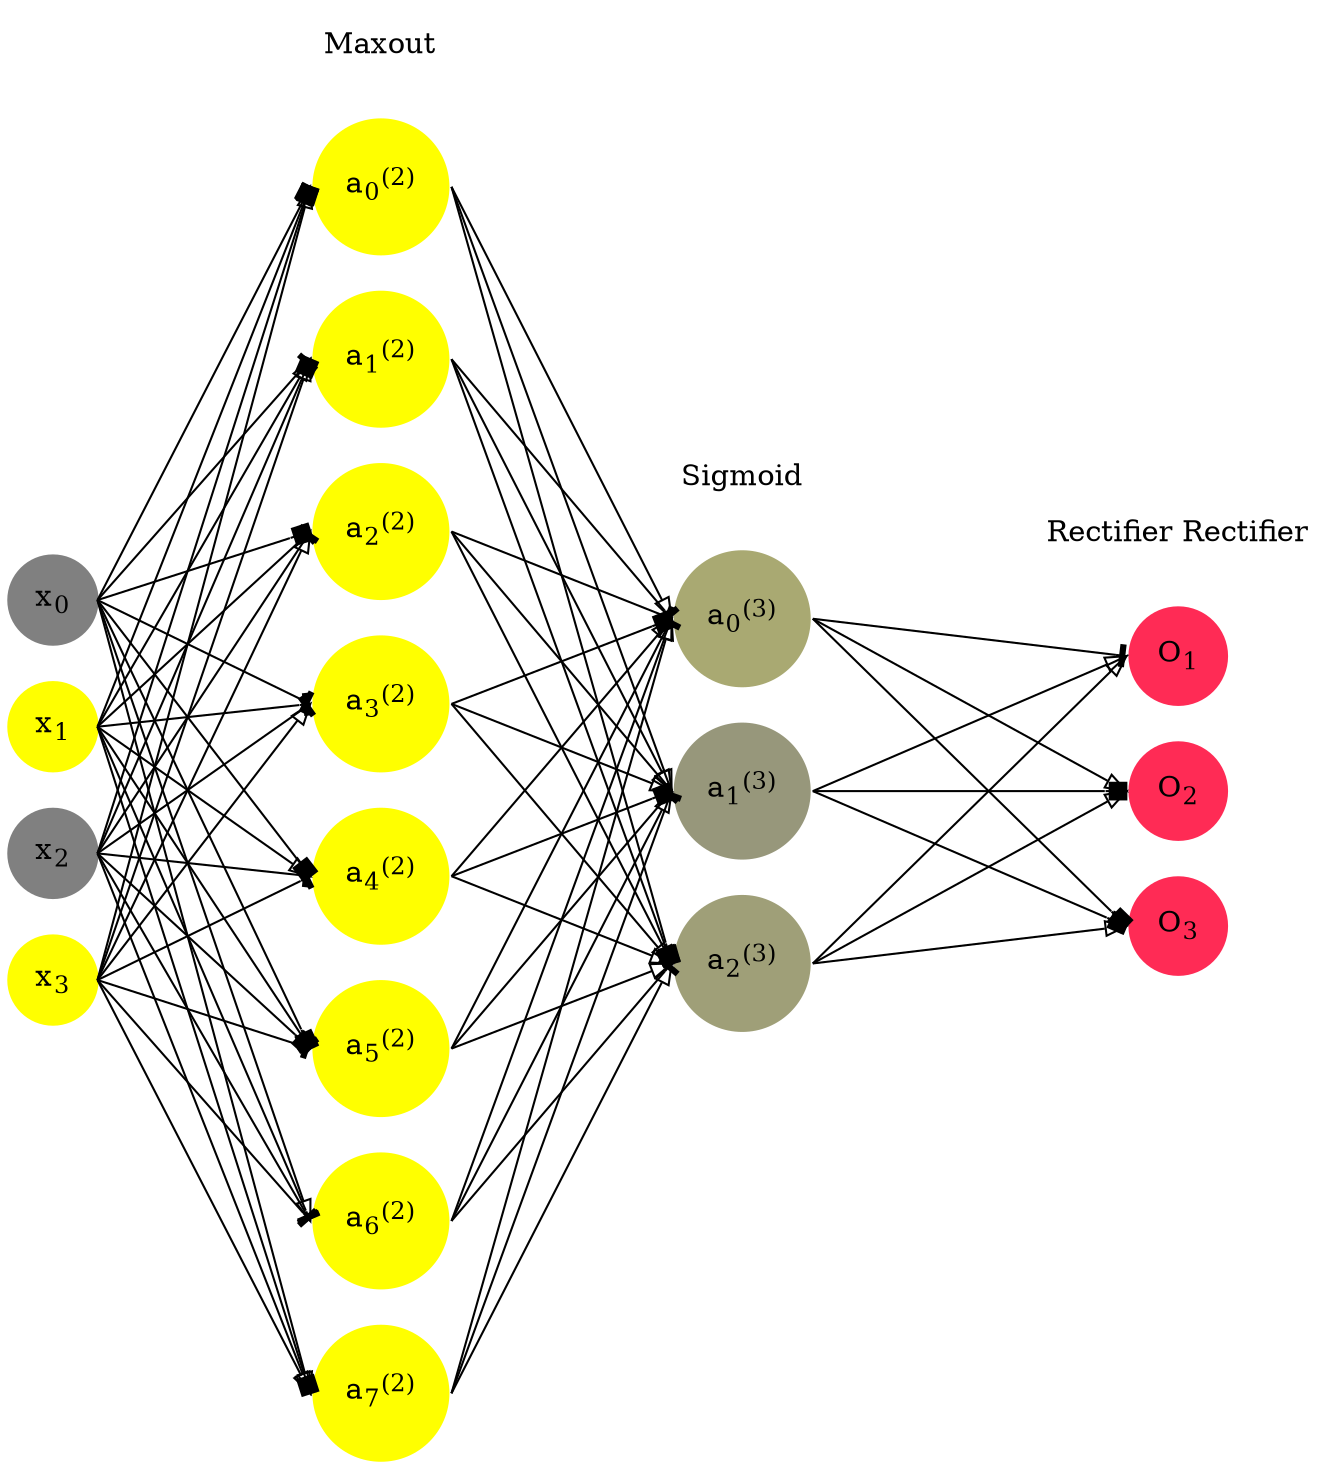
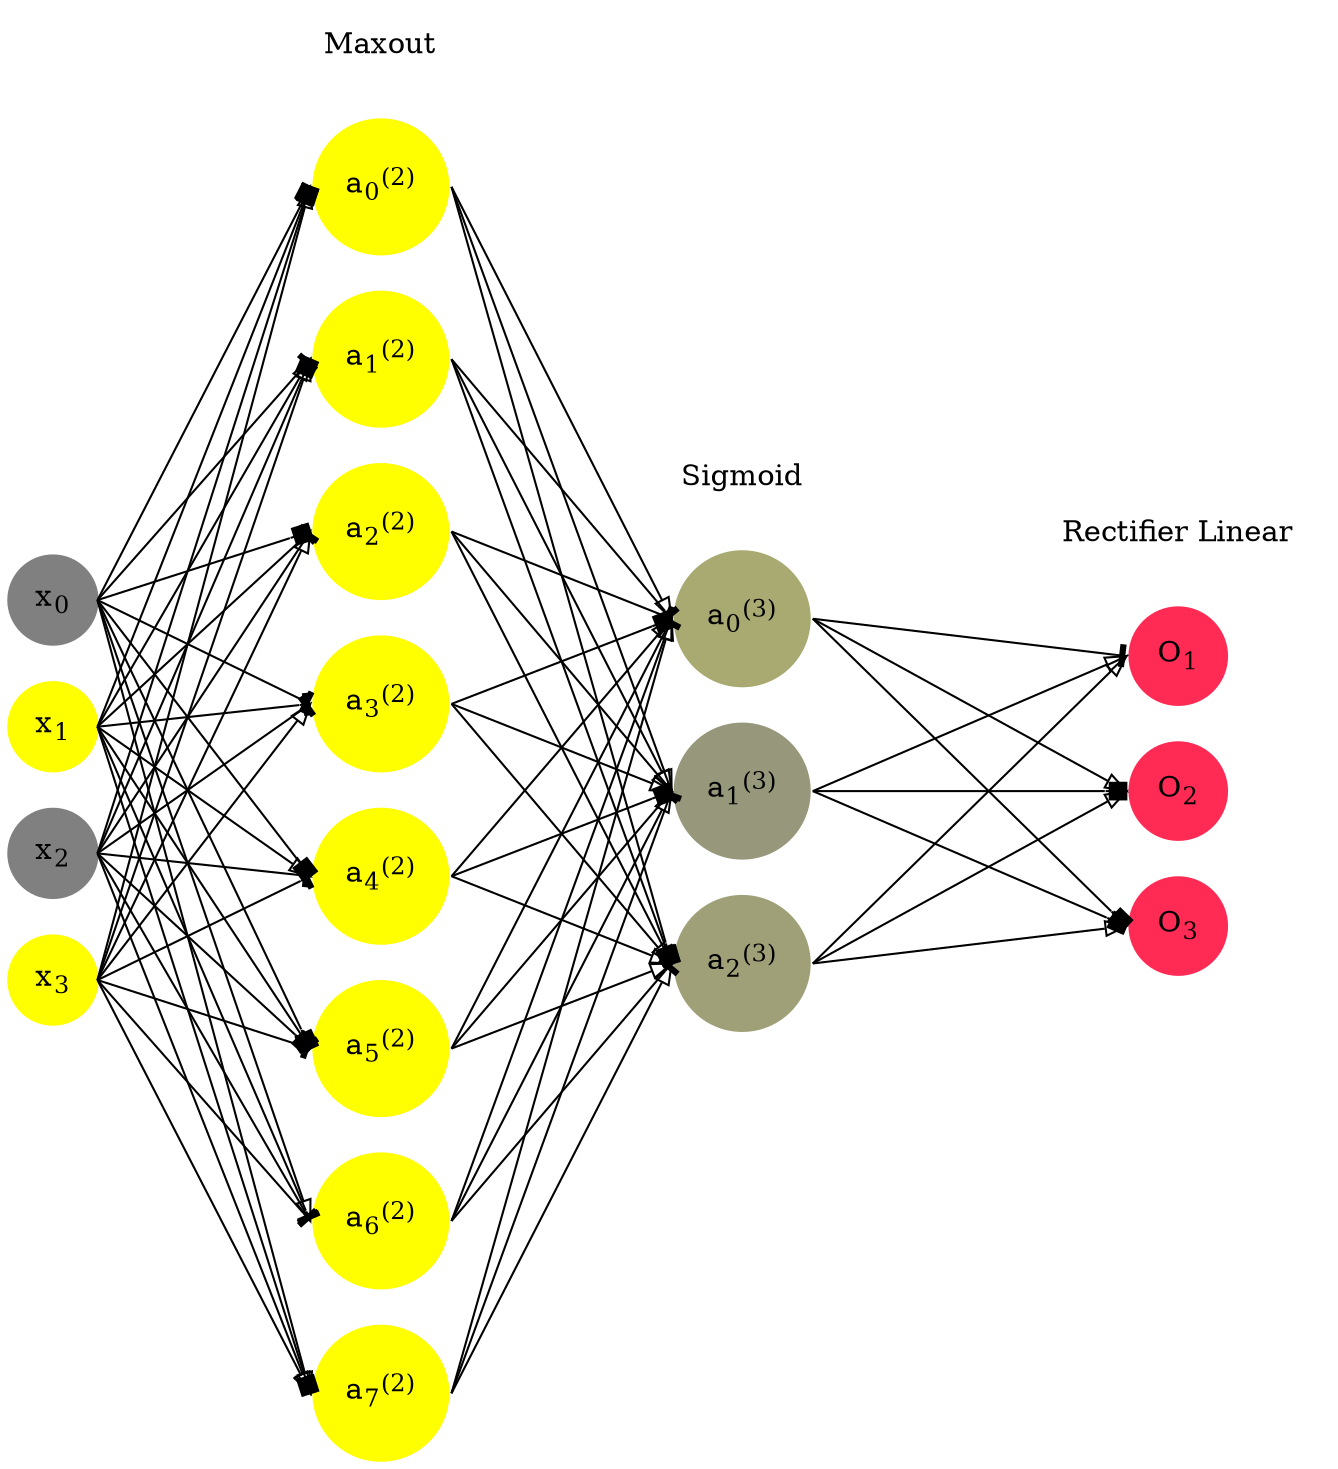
(1178, 534) -> (1178, 534)
